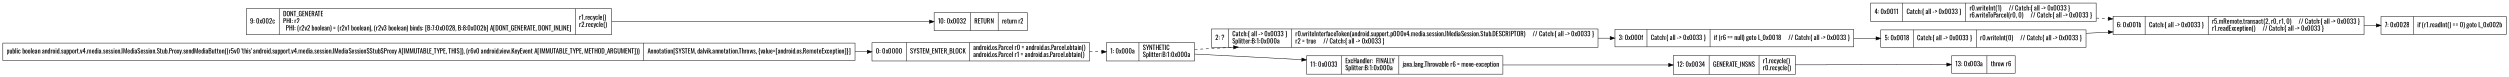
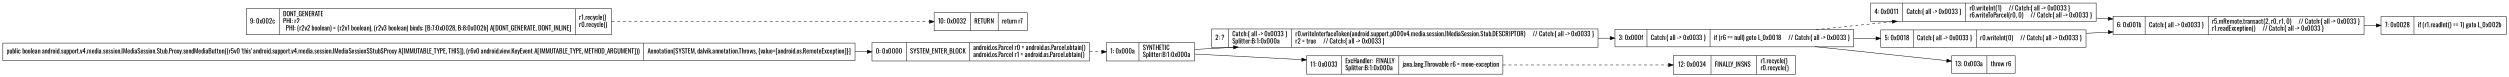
(2102, 18) -> (2102, 18)
(1013, 21) -> (1013, 21)
(770, 22) -> (770, 22)
(593, 25) -> (593, 25)
(2460, 25) -> (2460, 25)
none -> (1854, 26)
(1214, 48) -> (1214, 48)
(1586, 65) -> (1586, 65)
(1734, 65) -> (1733, 65)
(1871, 65) -> (1881, 54)
